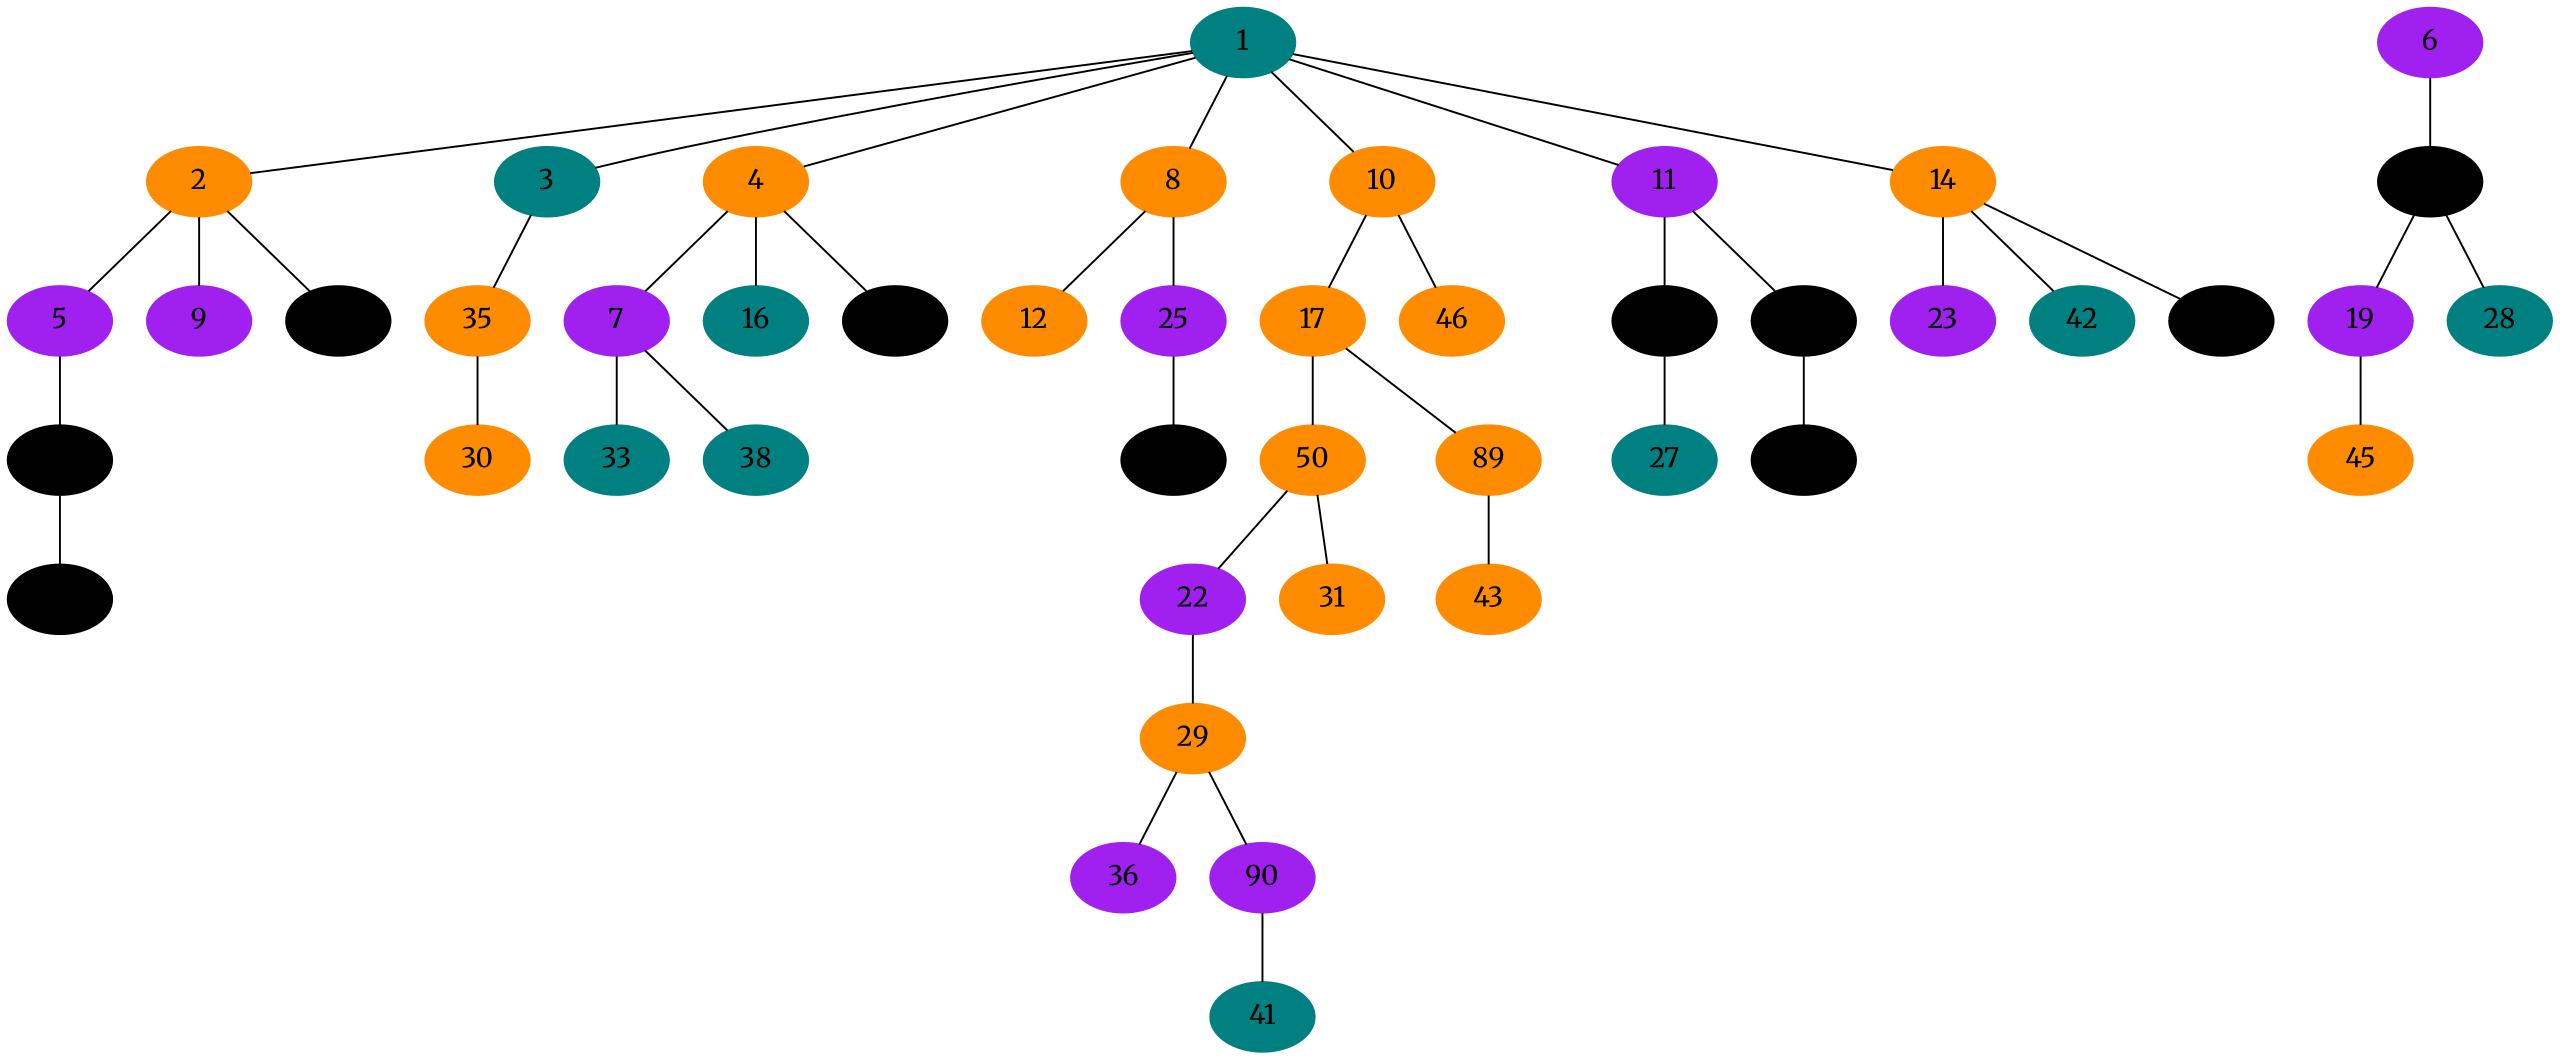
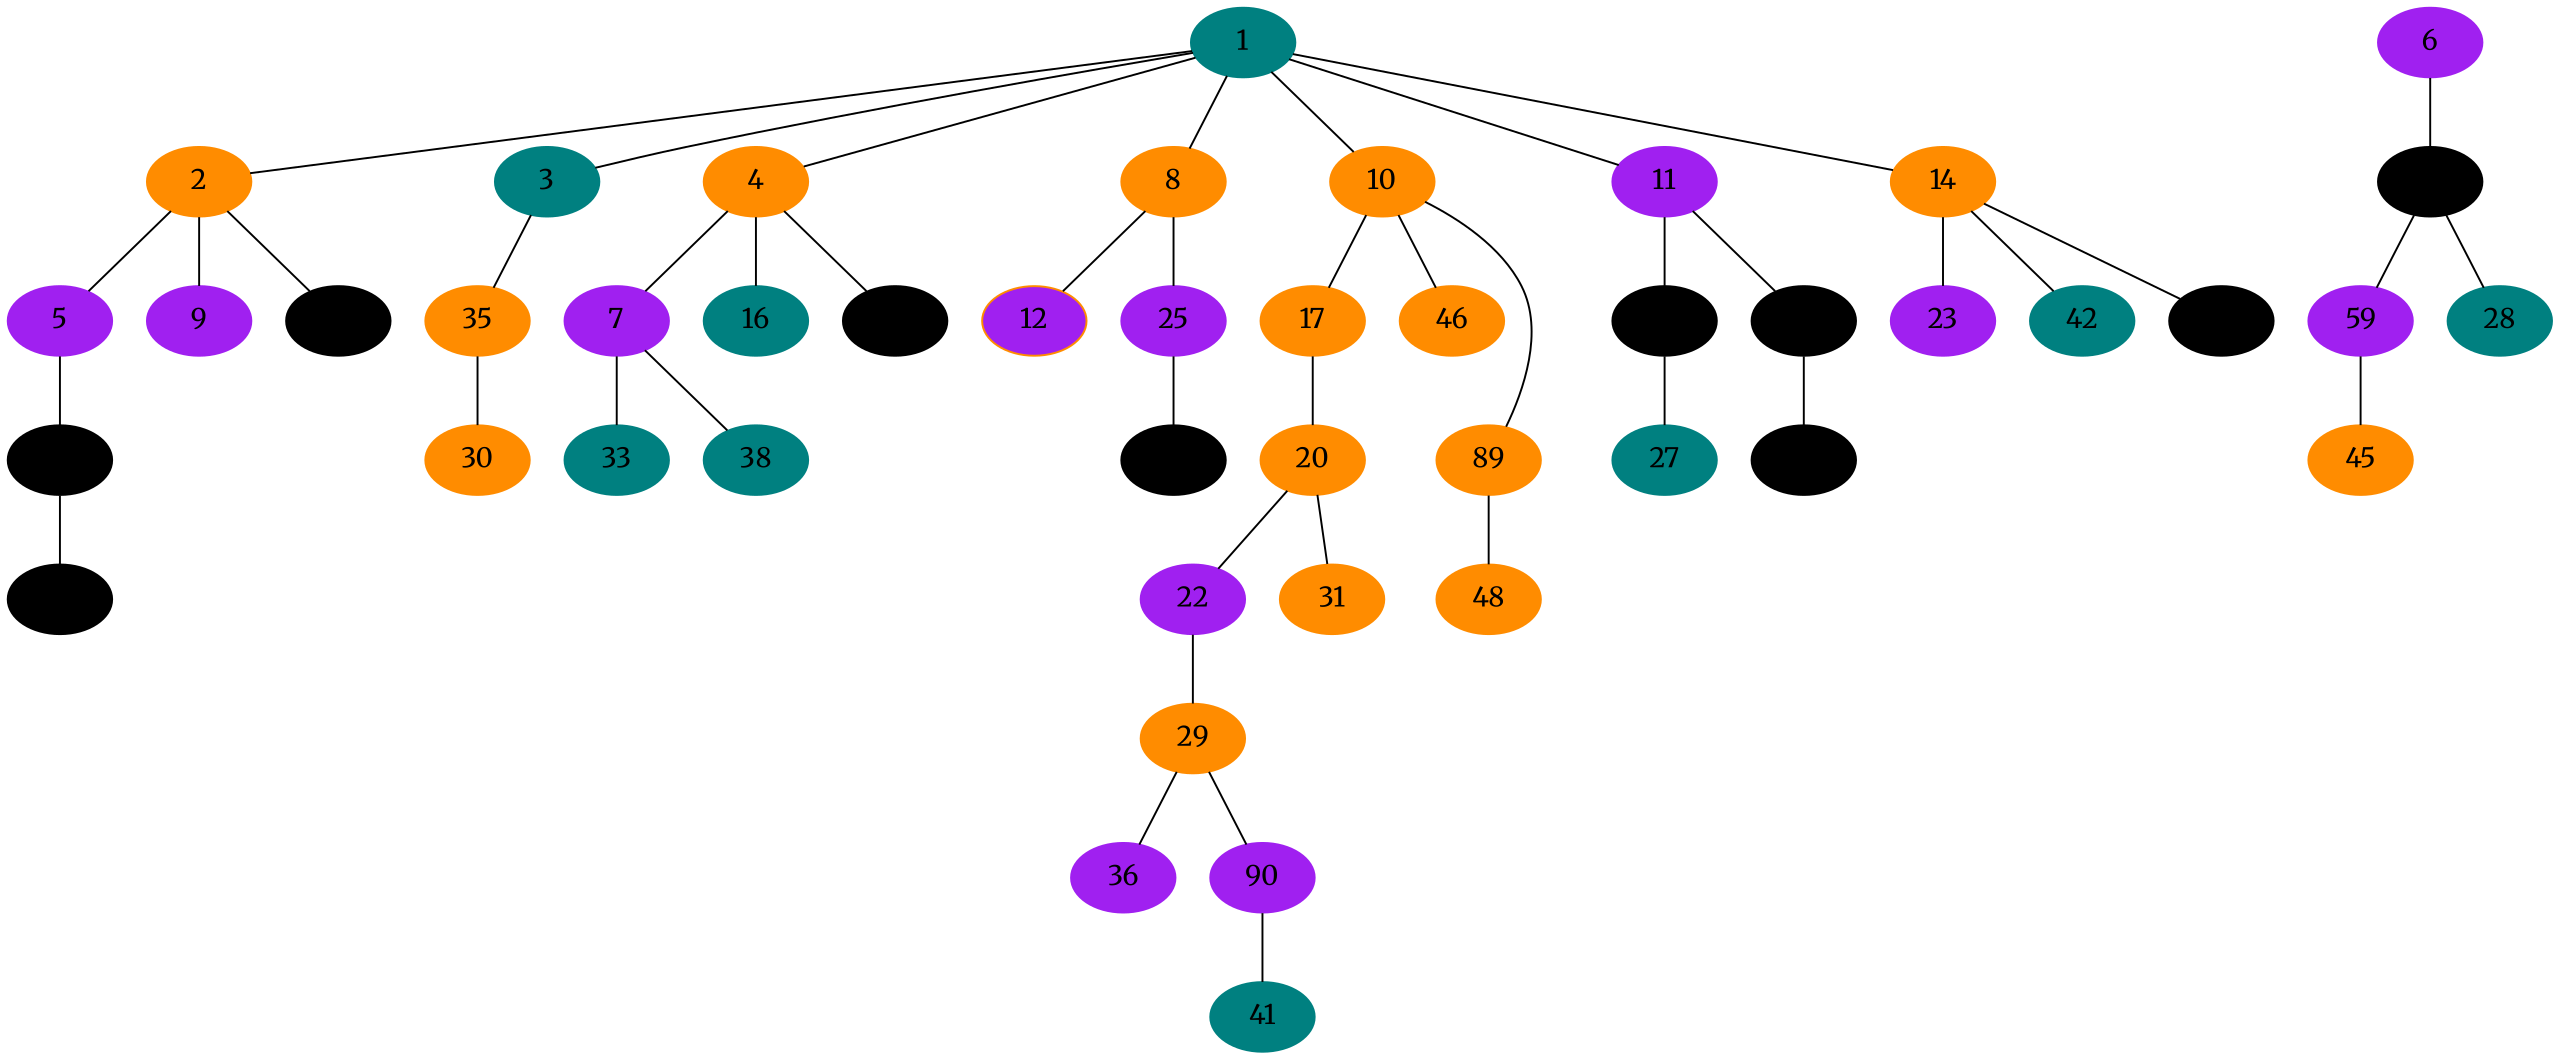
(1034, 321) -> (1034, 321)
(2361, 321) -> (2361, 321)
(1401, 391) -> (1524, 294)
(1313, 460) -> (1313, 460)
(1489, 599) -> (1489, 599)
